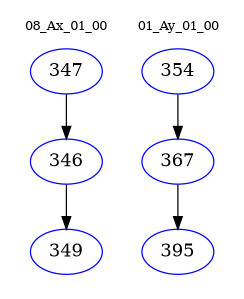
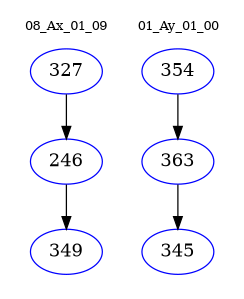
(66, 27) -> (66, 27)
(66, 71) -> (66, 71)
(66, 162) -> (66, 162)
(178, 162) -> (178, 162)
(178, 252) -> (178, 252)
